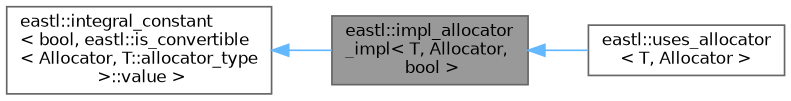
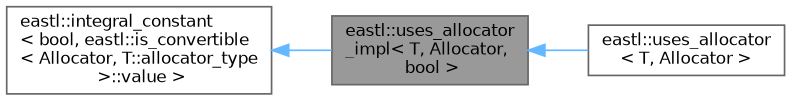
(430, 50) -> (430, 50)
